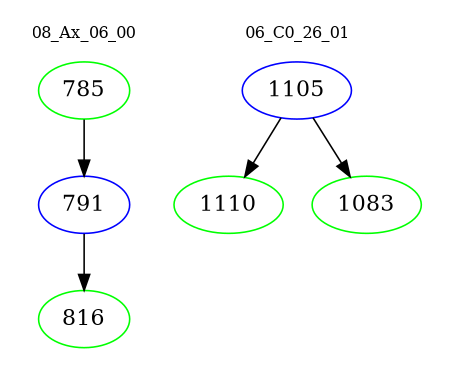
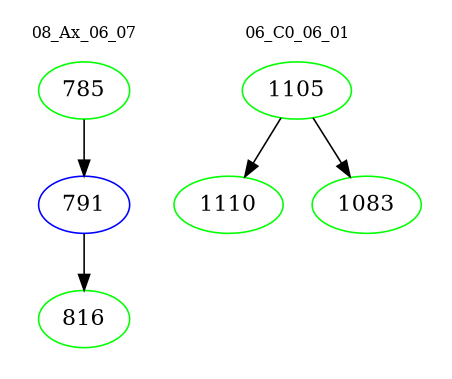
(84, 34) -> (84, 34)
(298, 34) -> (298, 34)
(297, 90) -> (297, 90)
